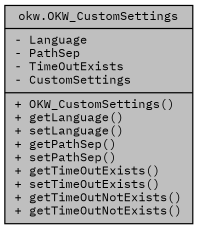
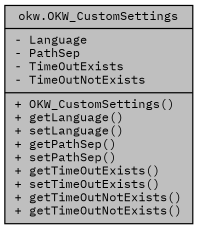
(73, 80) -> (81, 80)
